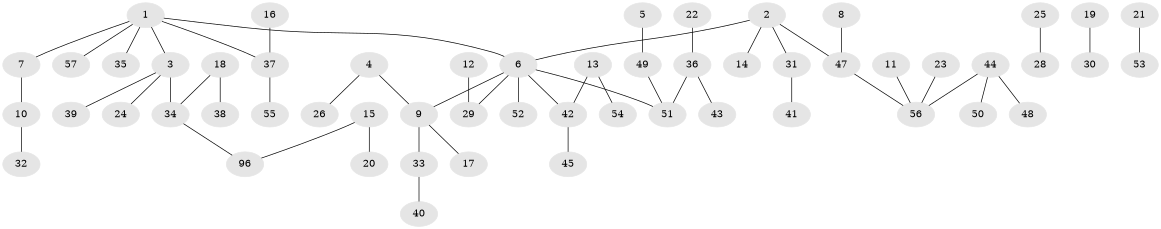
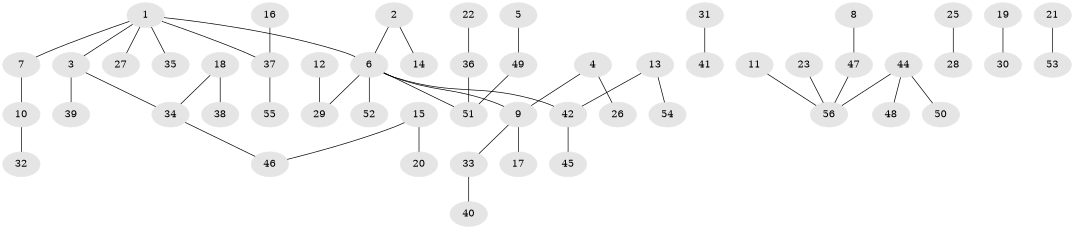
(779, 40) -> none
(804, 40) -> none
(71, 65) -> (121, 65)
(121, 115) -> none
(717, 115) -> none
(245, 164) -> (270, 164)
